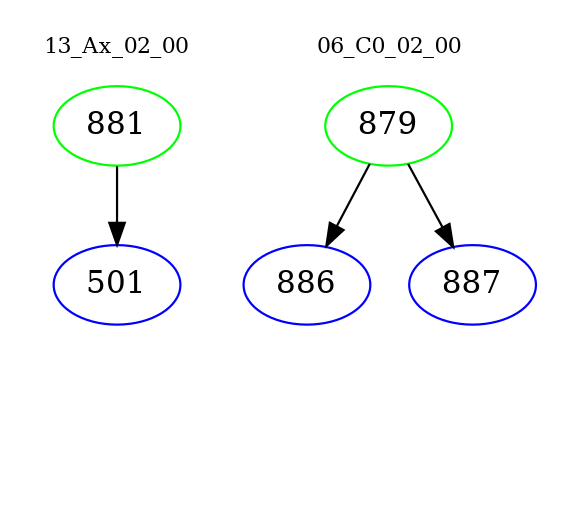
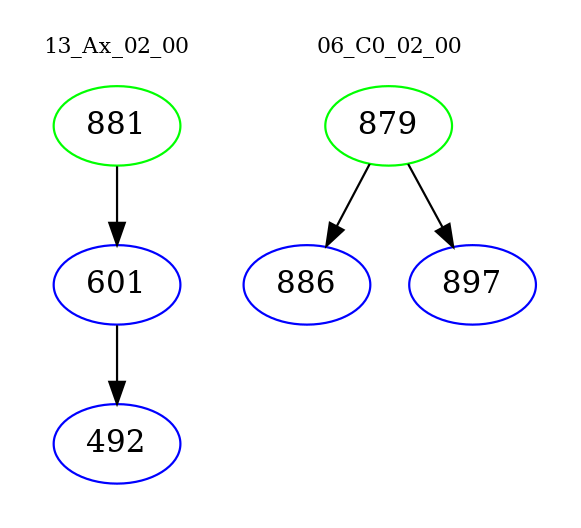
(117, 285) -> (117, 285)
(473, 285) -> (473, 285)
none -> (117, 444)
